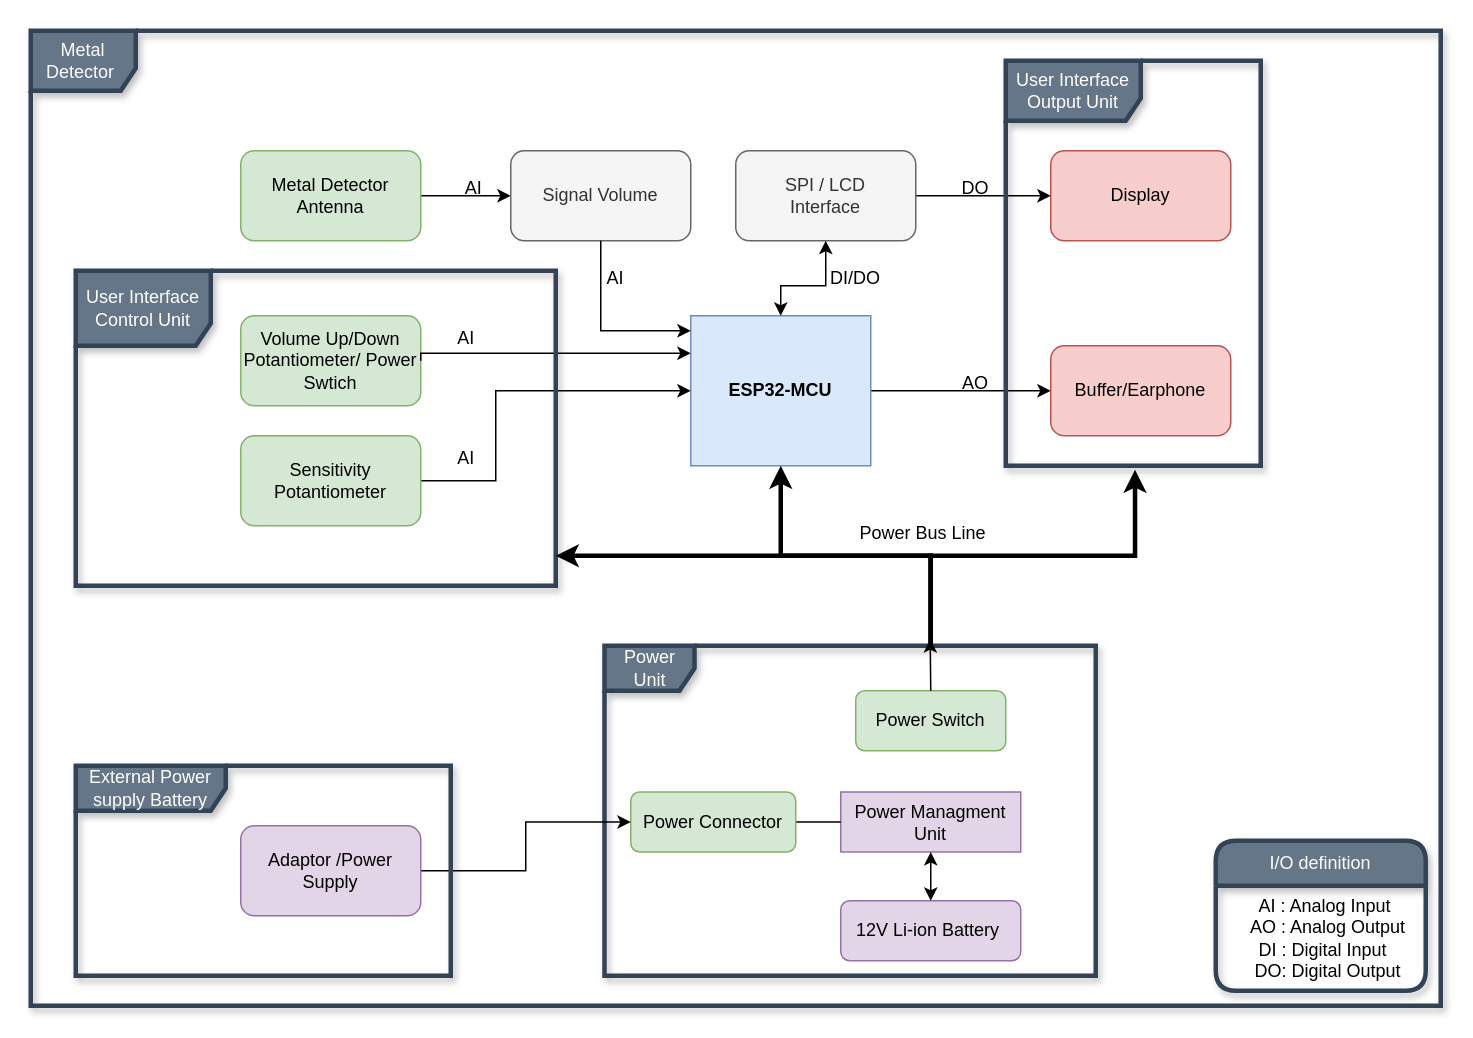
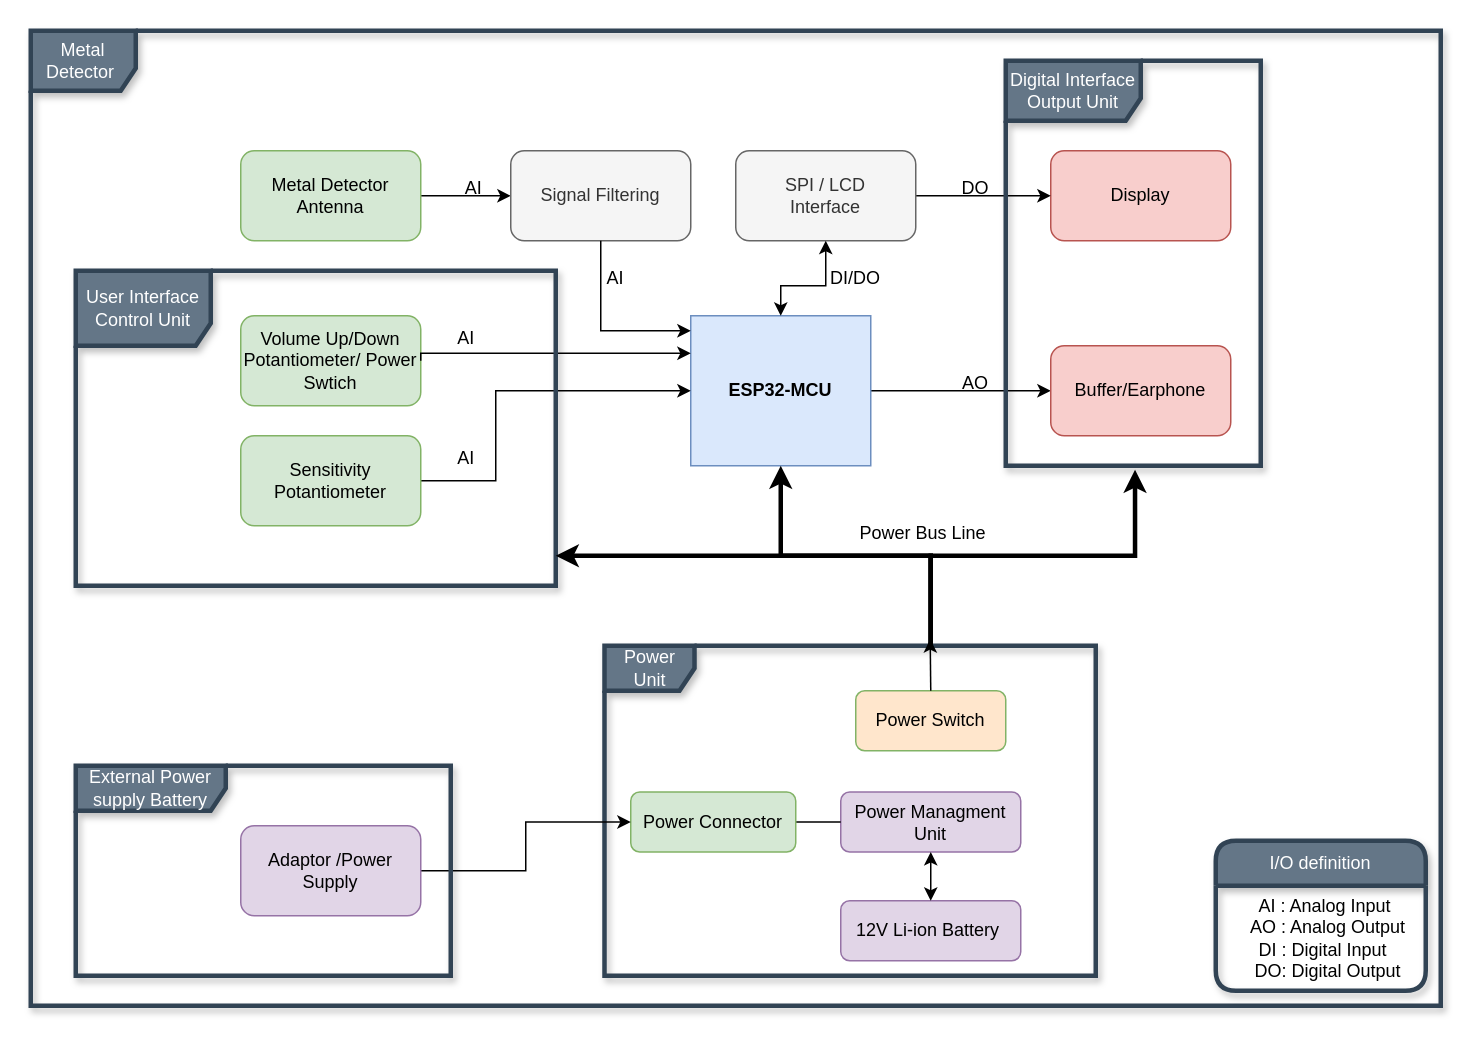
(1073, 91) -> (1073, 91)
(601, 196) -> (601, 196)
(931, 721) -> (931, 721)
(931, 822) -> (931, 822)
